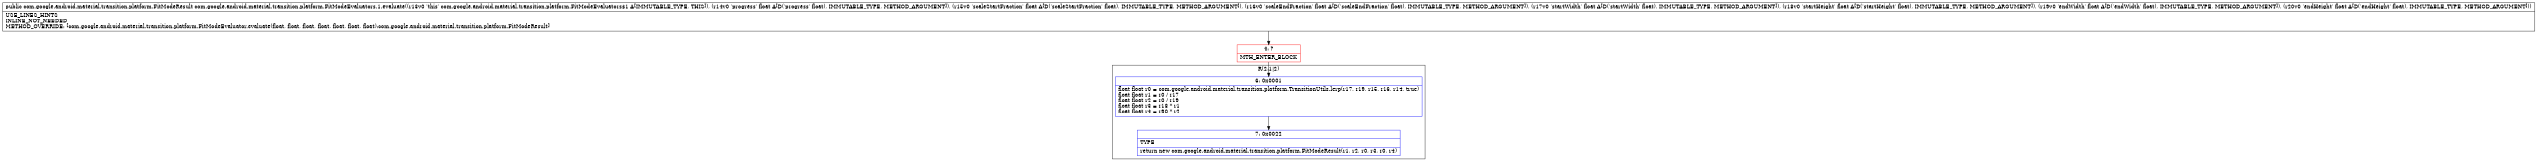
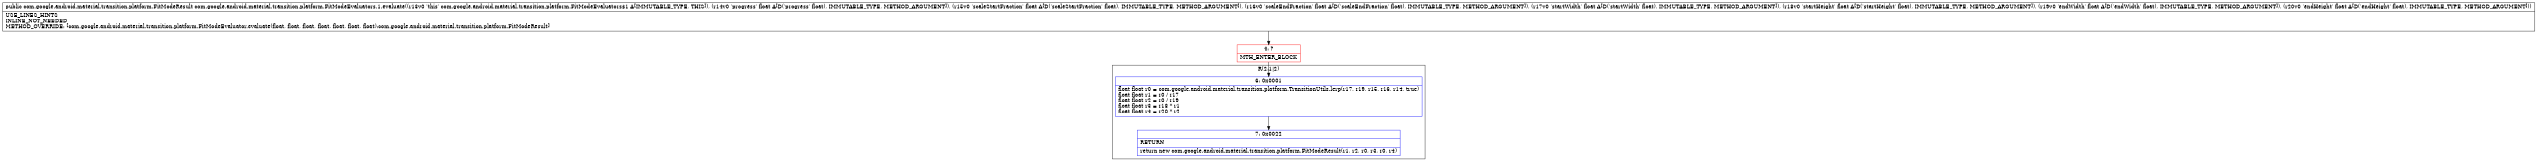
(1149, 112) -> (1149, 112)
(1148, 143) -> (1152, 143)
